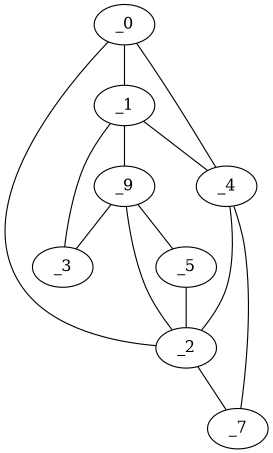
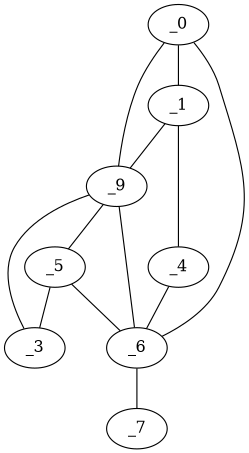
(177, 105) -> (132, 101)
(78, 182) -> (45, 308)
(248, 307) -> none
(186, 348) -> (137, 348)
